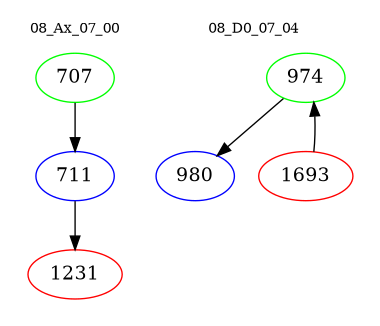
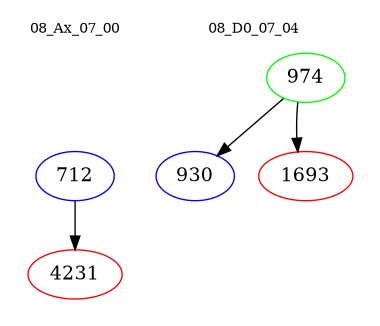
(75, 78) -> none
(315, 134) -> (297, 120)
(75, 176) -> (75, 176)
(195, 176) -> (195, 176)
(75, 274) -> (75, 274)
